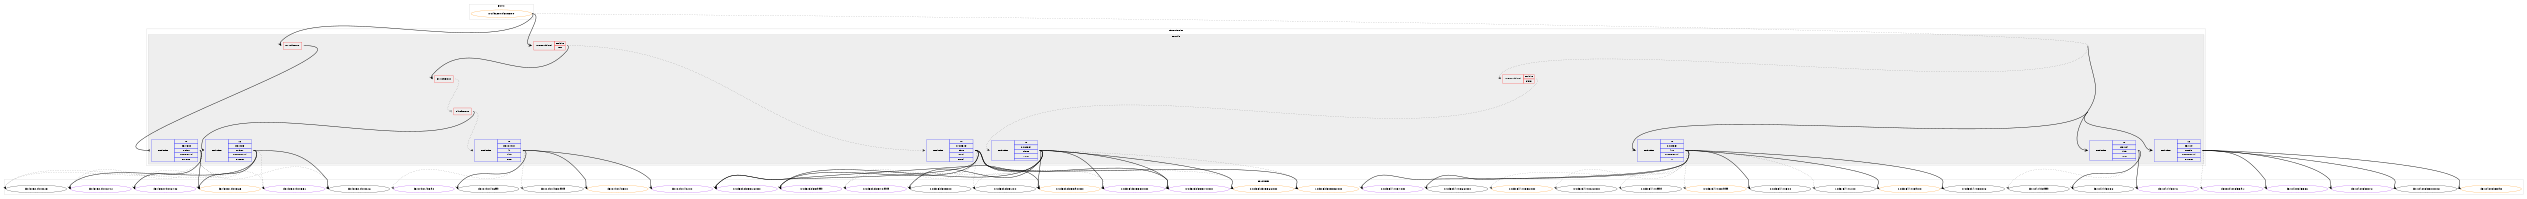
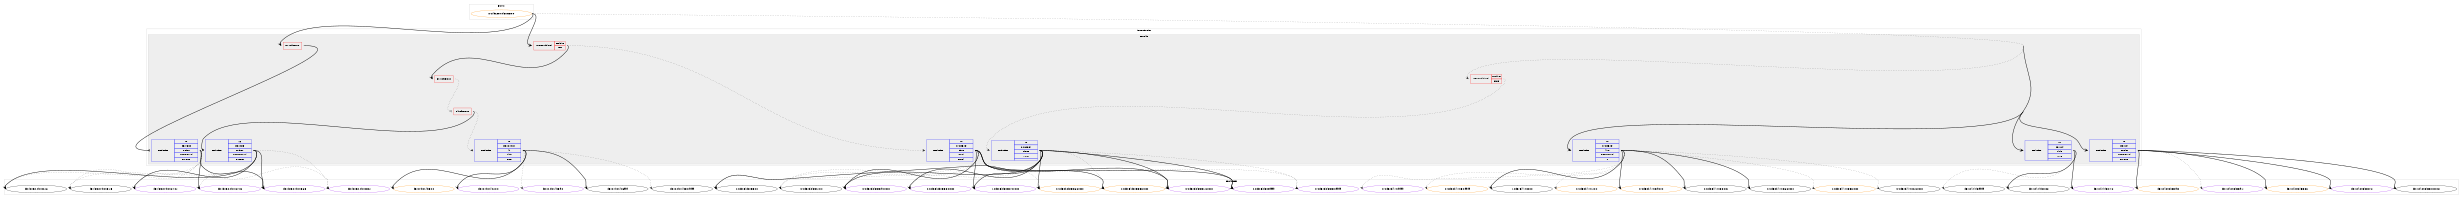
(230, 189) -> (295, 189)
(876, 189) -> (1328, 189)
(1070, 189) -> (876, 189)
(1393, 189) -> none
(1651, 189) -> (1393, 189)
(1845, 189) -> (1587, 189)
(2233, 189) -> (2233, 189)
(2297, 189) -> (2297, 189)
